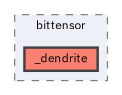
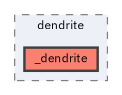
(61, 26) -> (61, 26)
